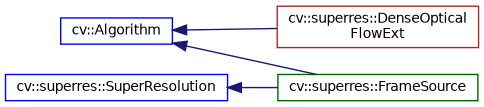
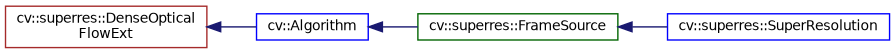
(232, 29) -> (238, 27)
(260, 88) -> (650, 27)
